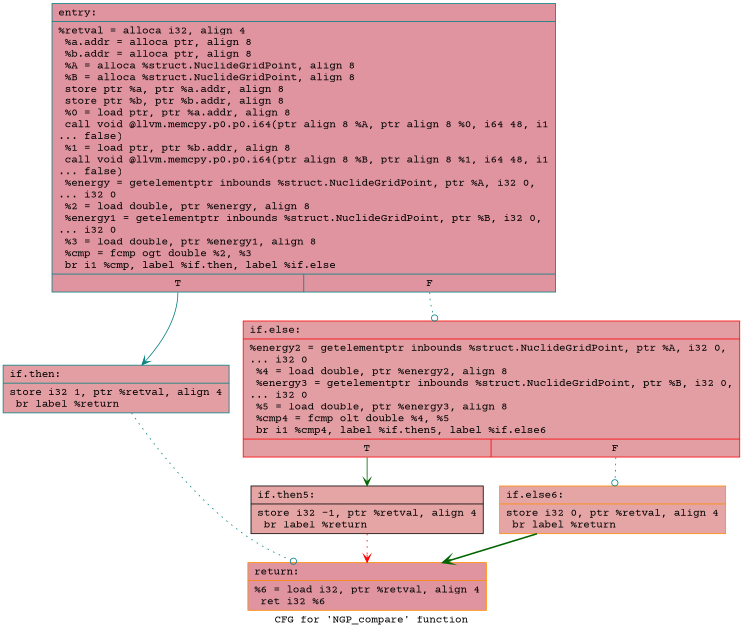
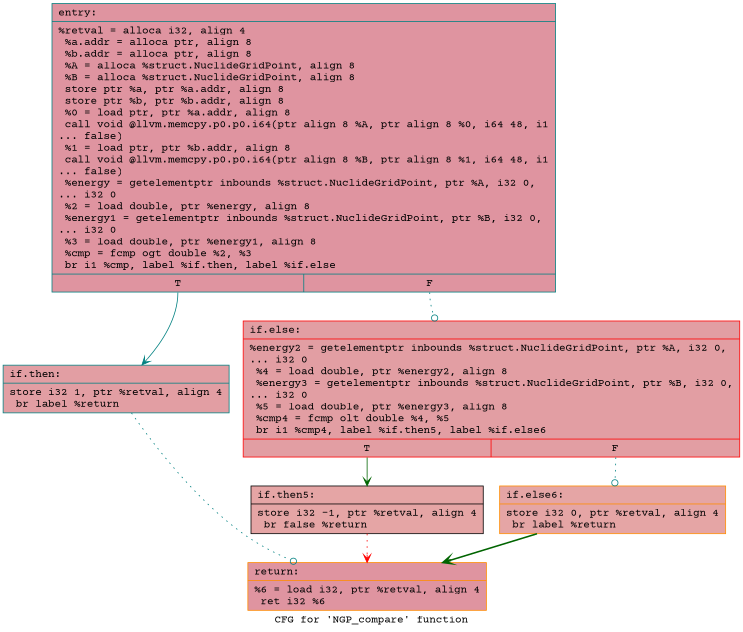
(312, 524) -> (312, 524)
